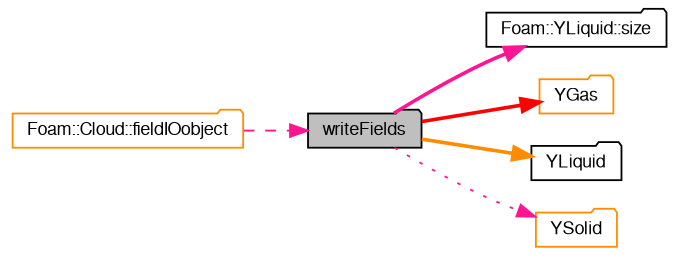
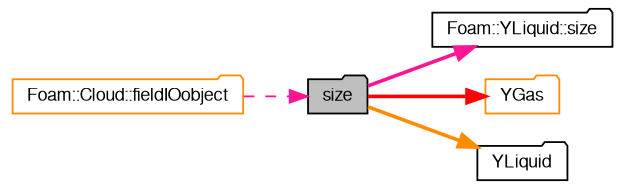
(365, 131) -> (338, 96)
(576, 230) -> none
